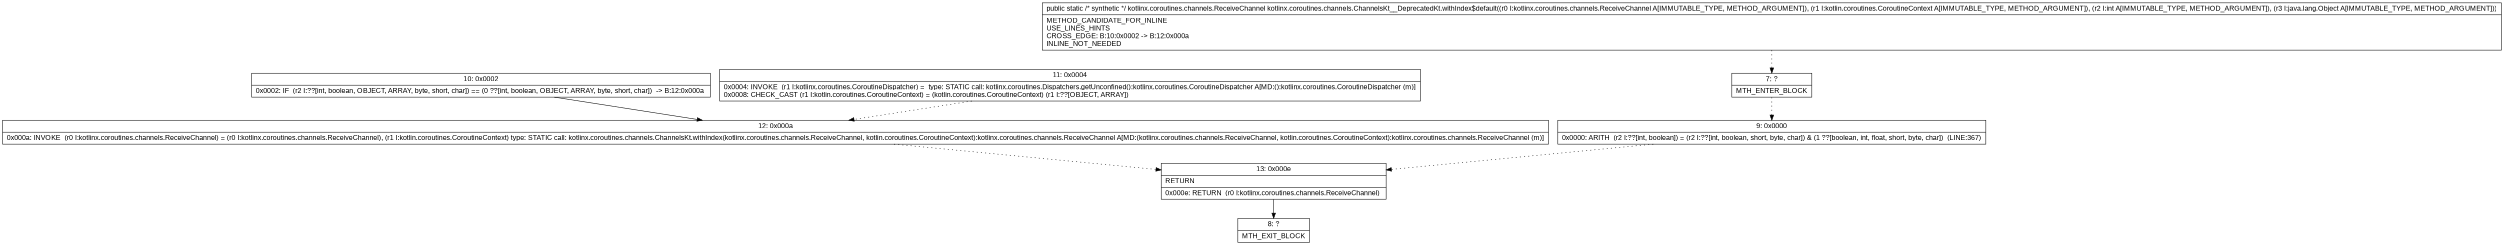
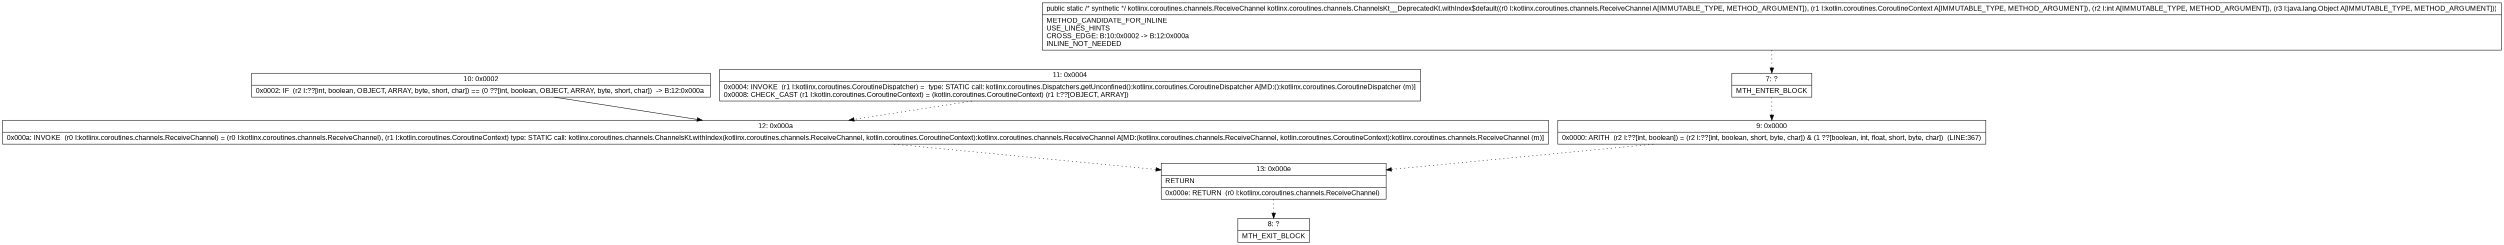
(1274, 206) -> (1274, 206)
